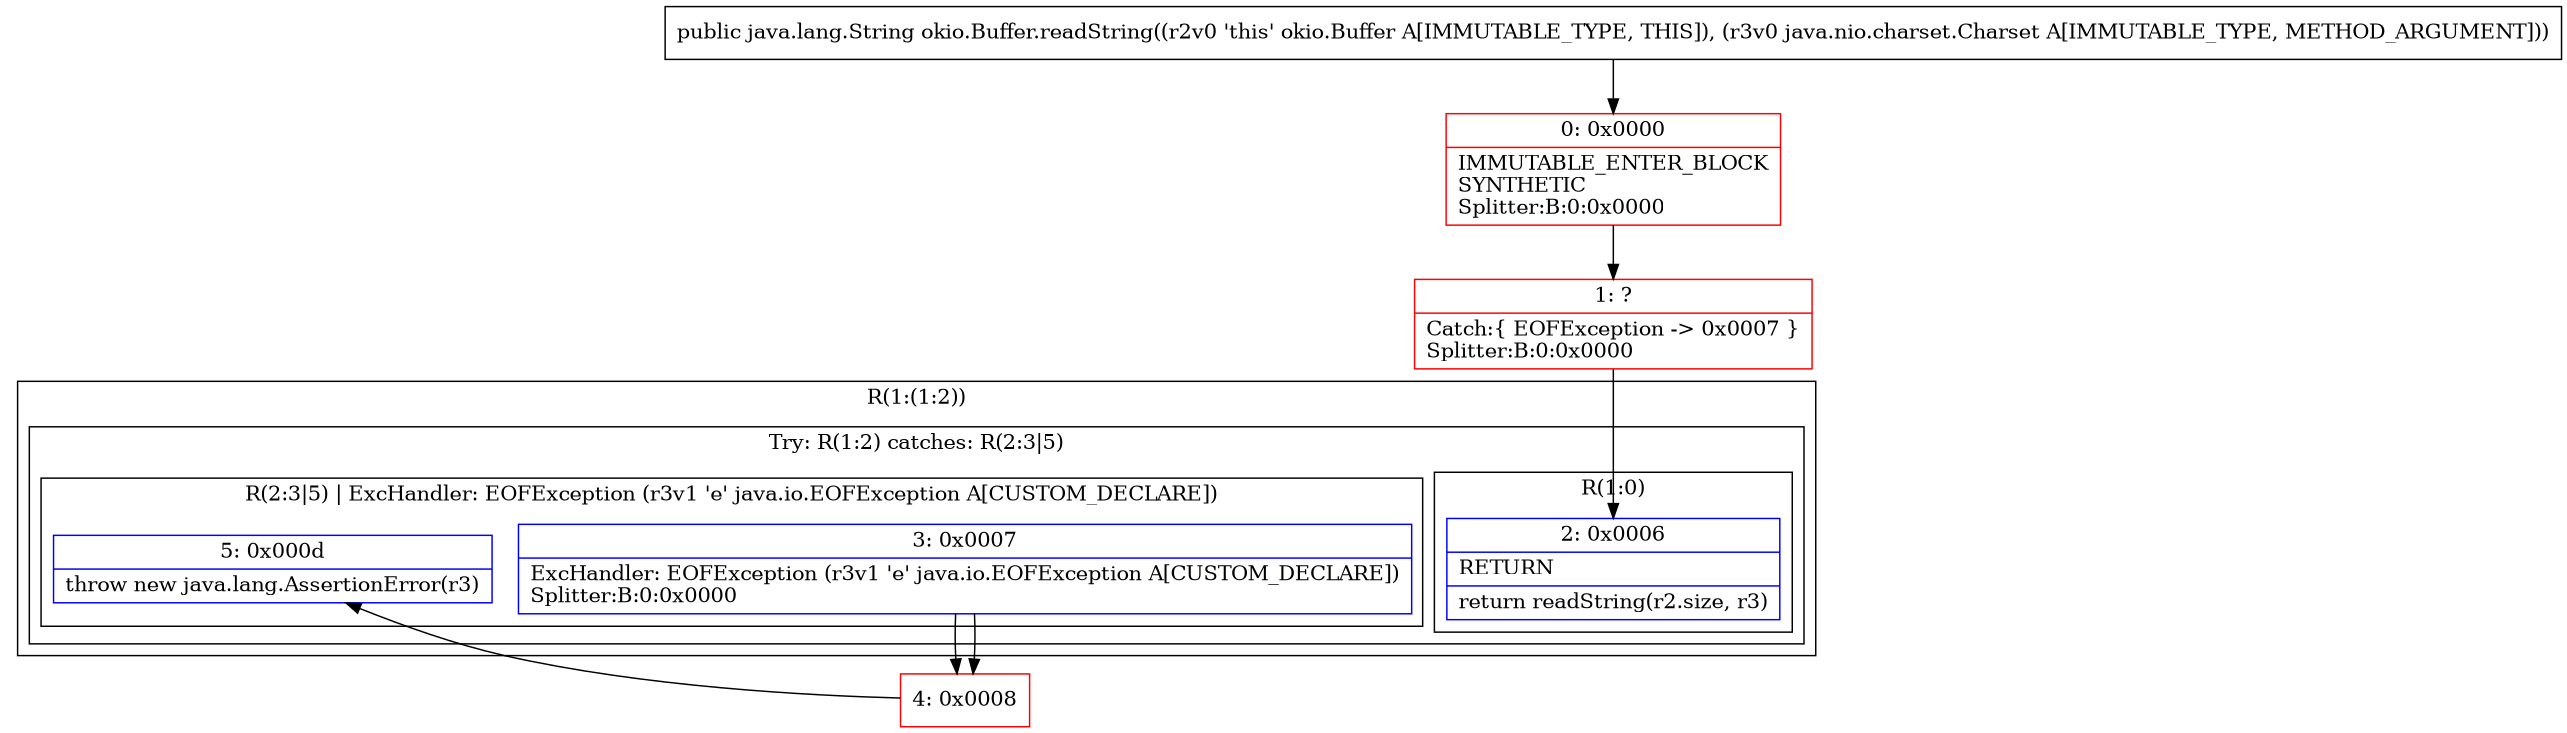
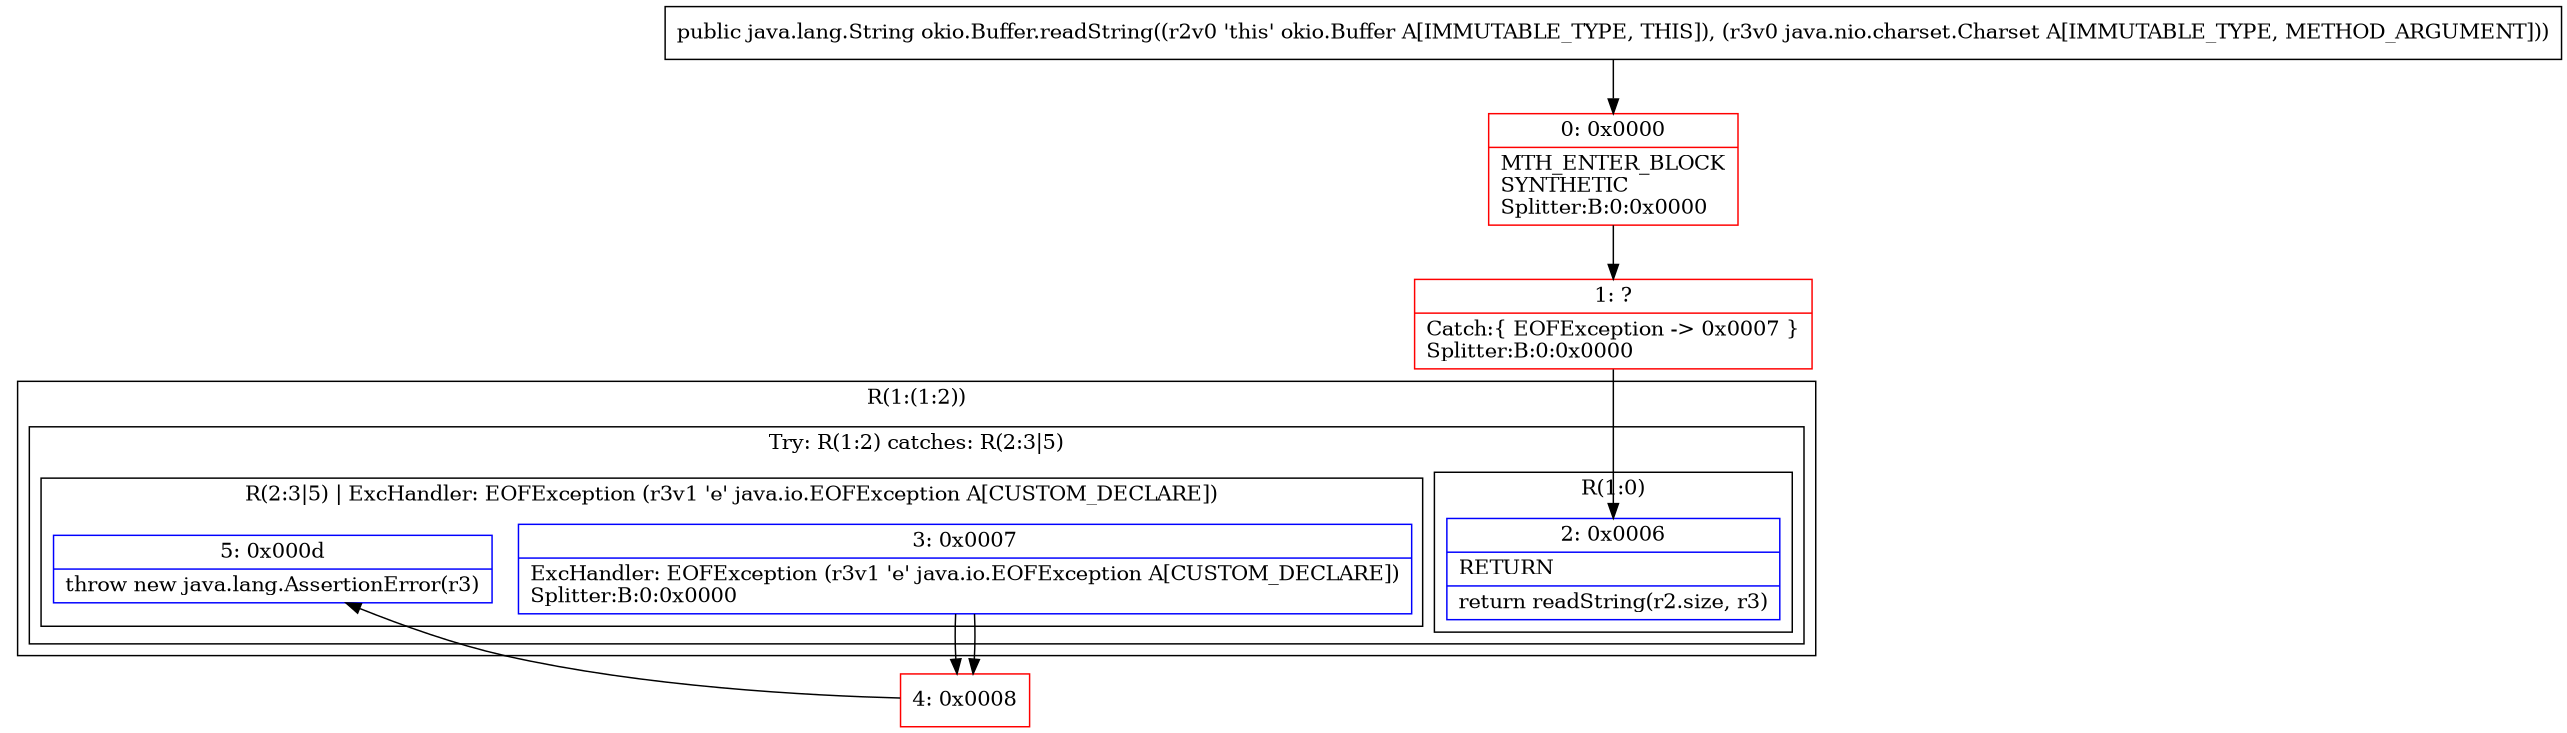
(1613, 164) -> (1613, 164)
